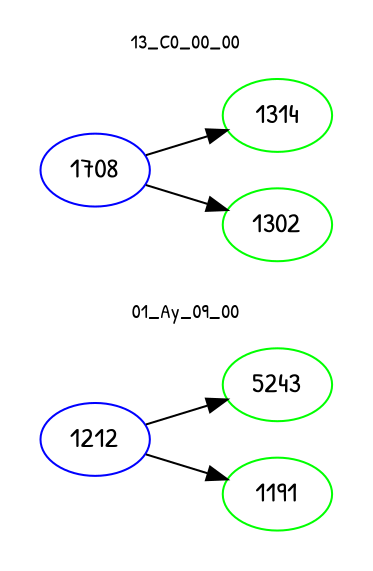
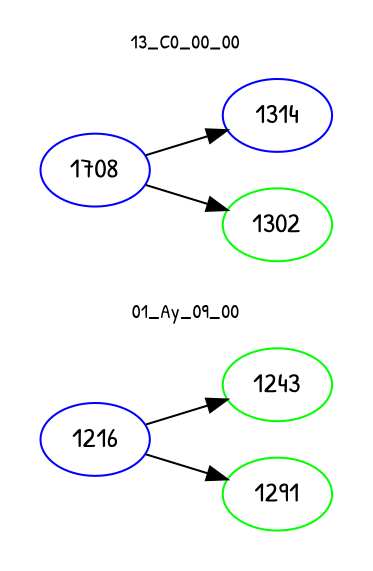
(277, 115) -> (277, 115)
(277, 385) -> (277, 385)
(95, 439) -> (95, 439)
(277, 494) -> (277, 494)
